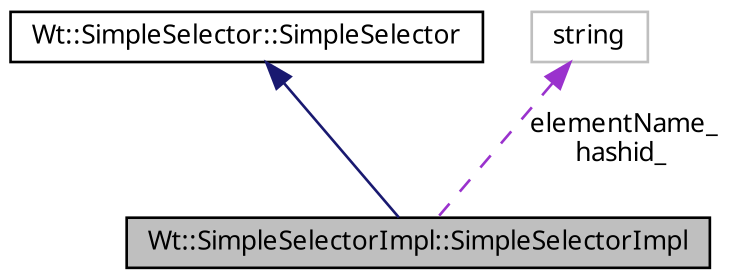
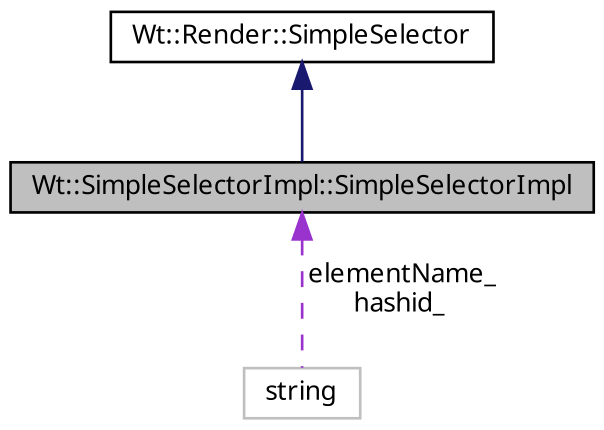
(247, 37) -> (302, 37)
(495, 150) -> (302, 304)
